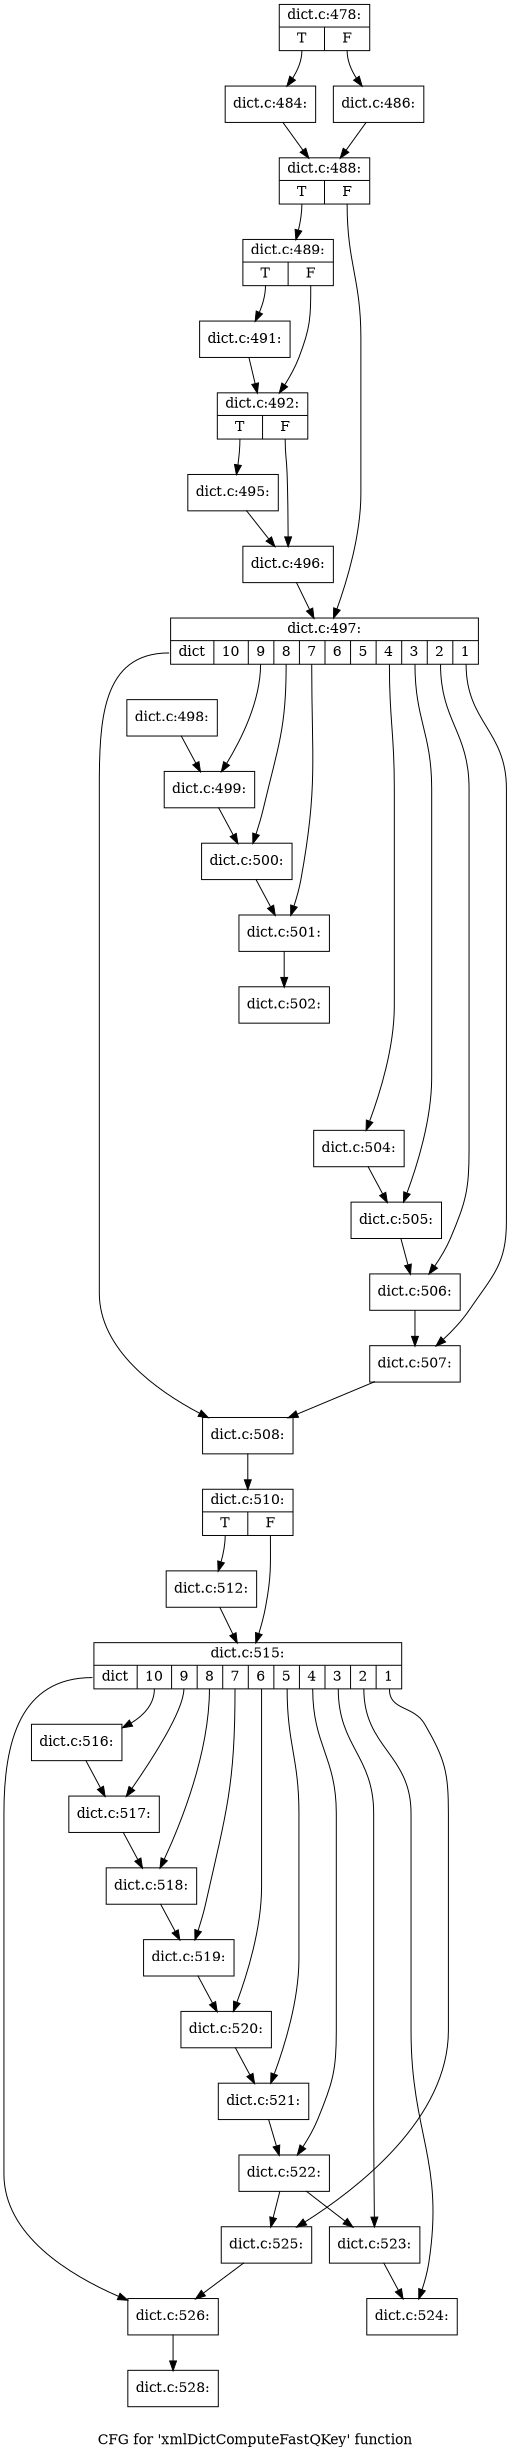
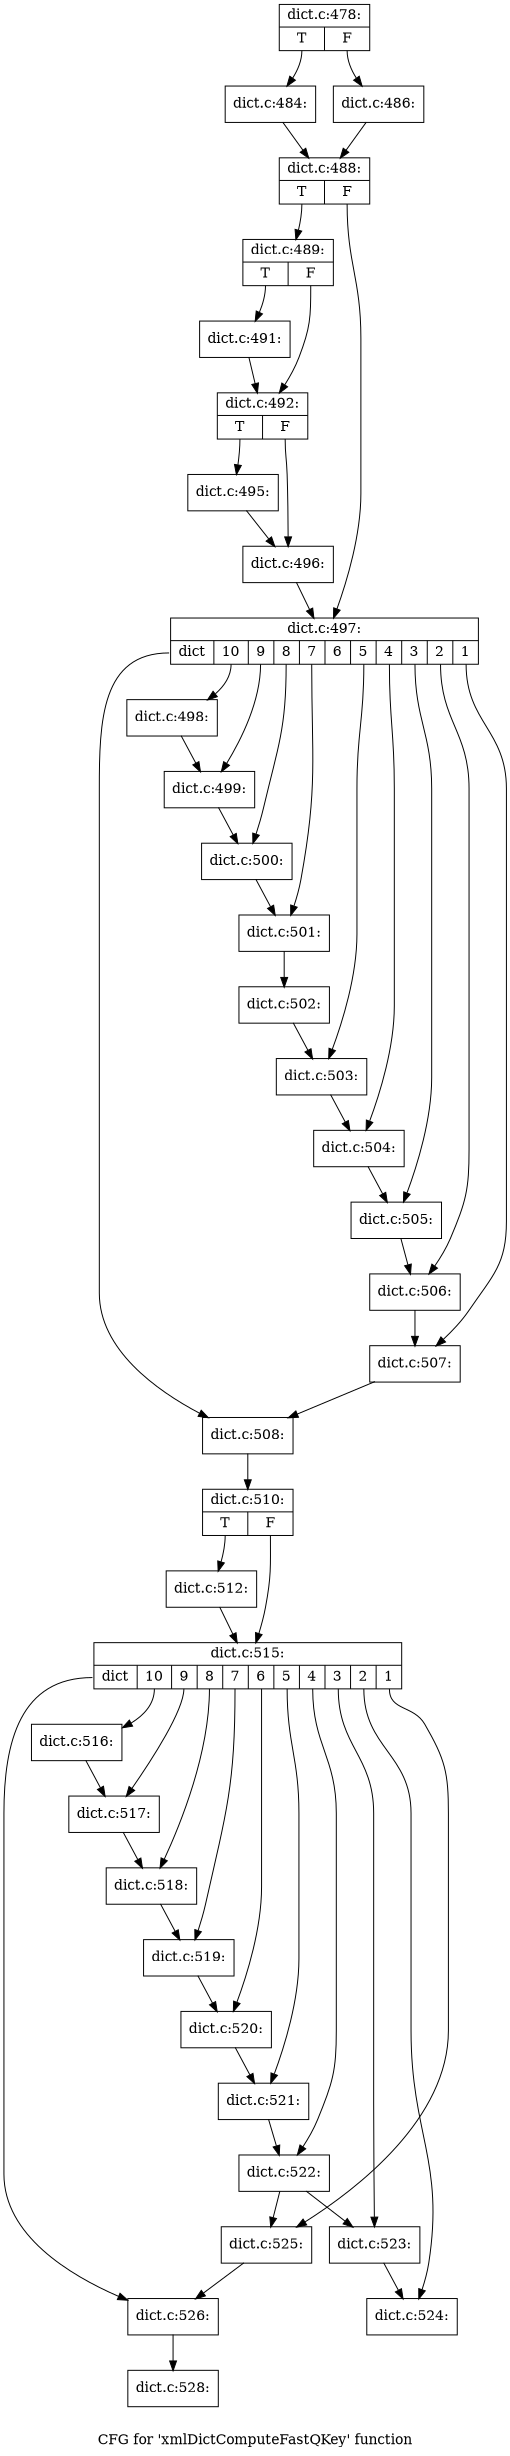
none -> (226, 681)
none -> (322, 1077)
